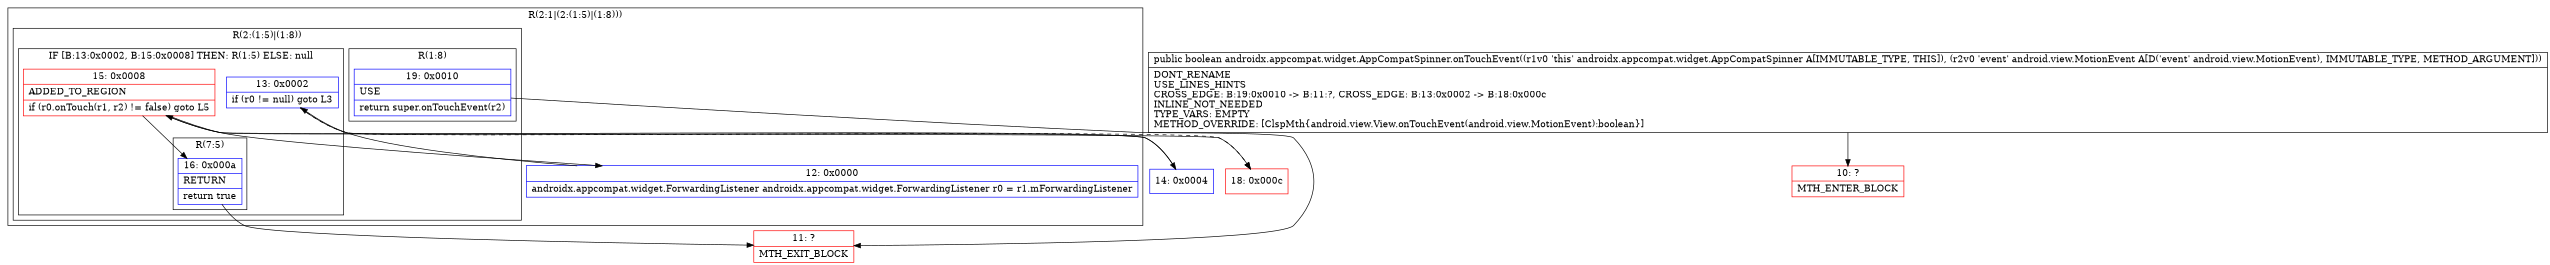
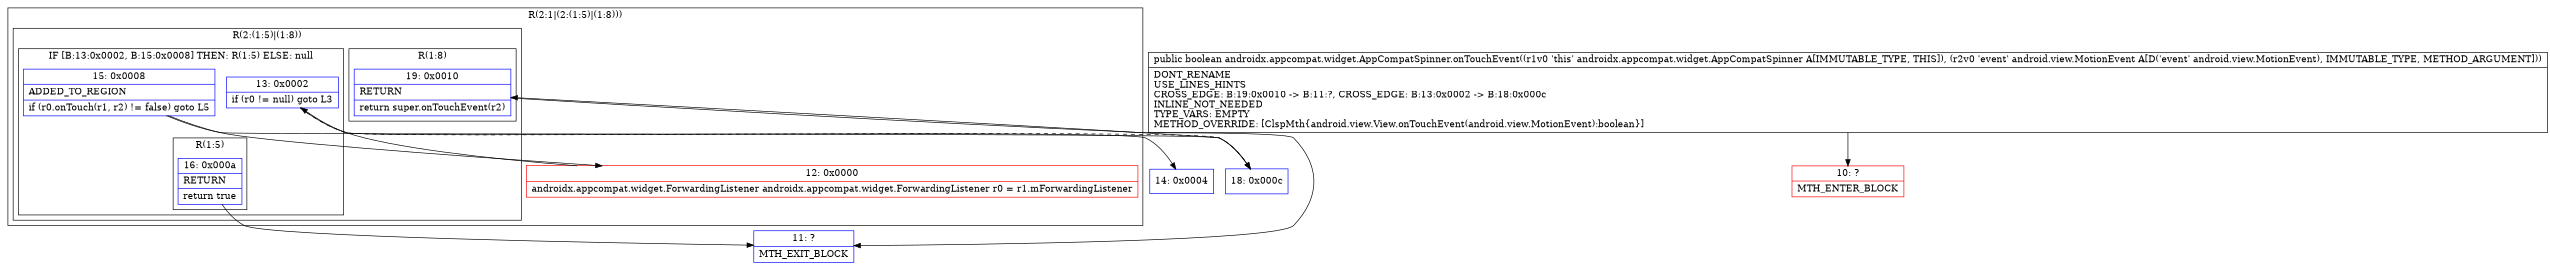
(119, 92) -> (119, 92)
(370, 92) -> (381, 92)
none -> (891, 118)
(680, 133) -> none
(162, 135) -> none
(210, 145) -> (210, 145)
(832, 181) -> (832, 181)
(1257, 181) -> (1257, 181)
(804, 247) -> (804, 247)
